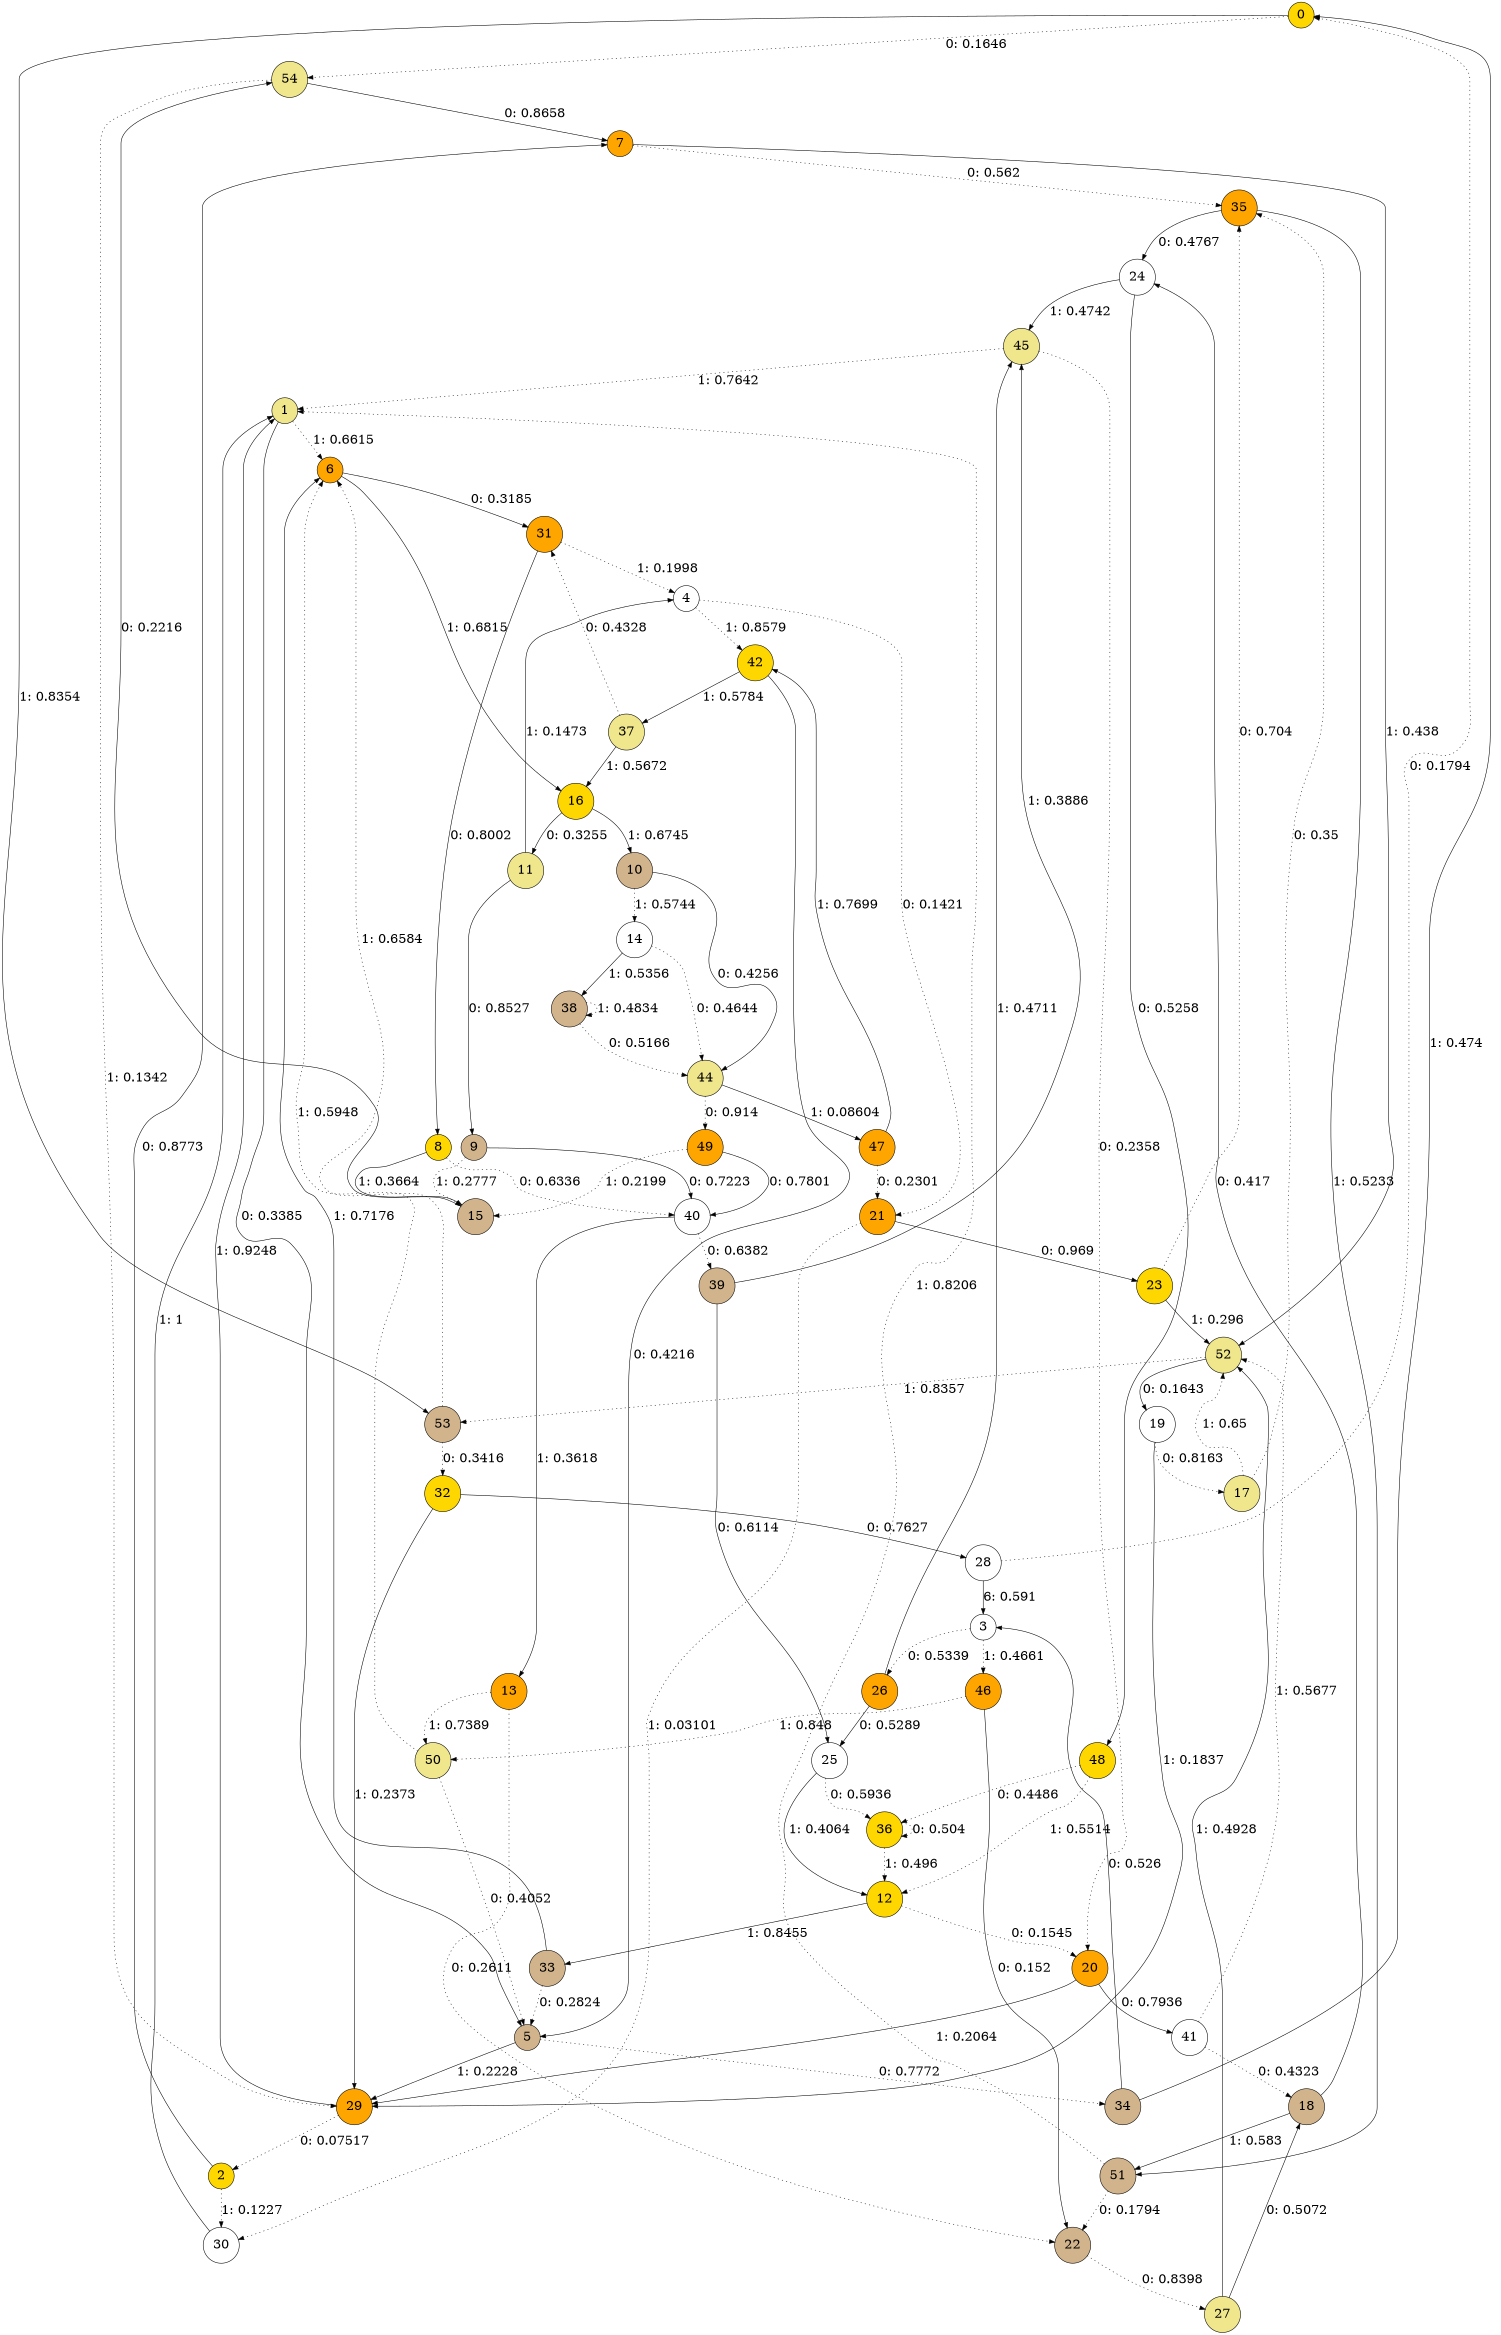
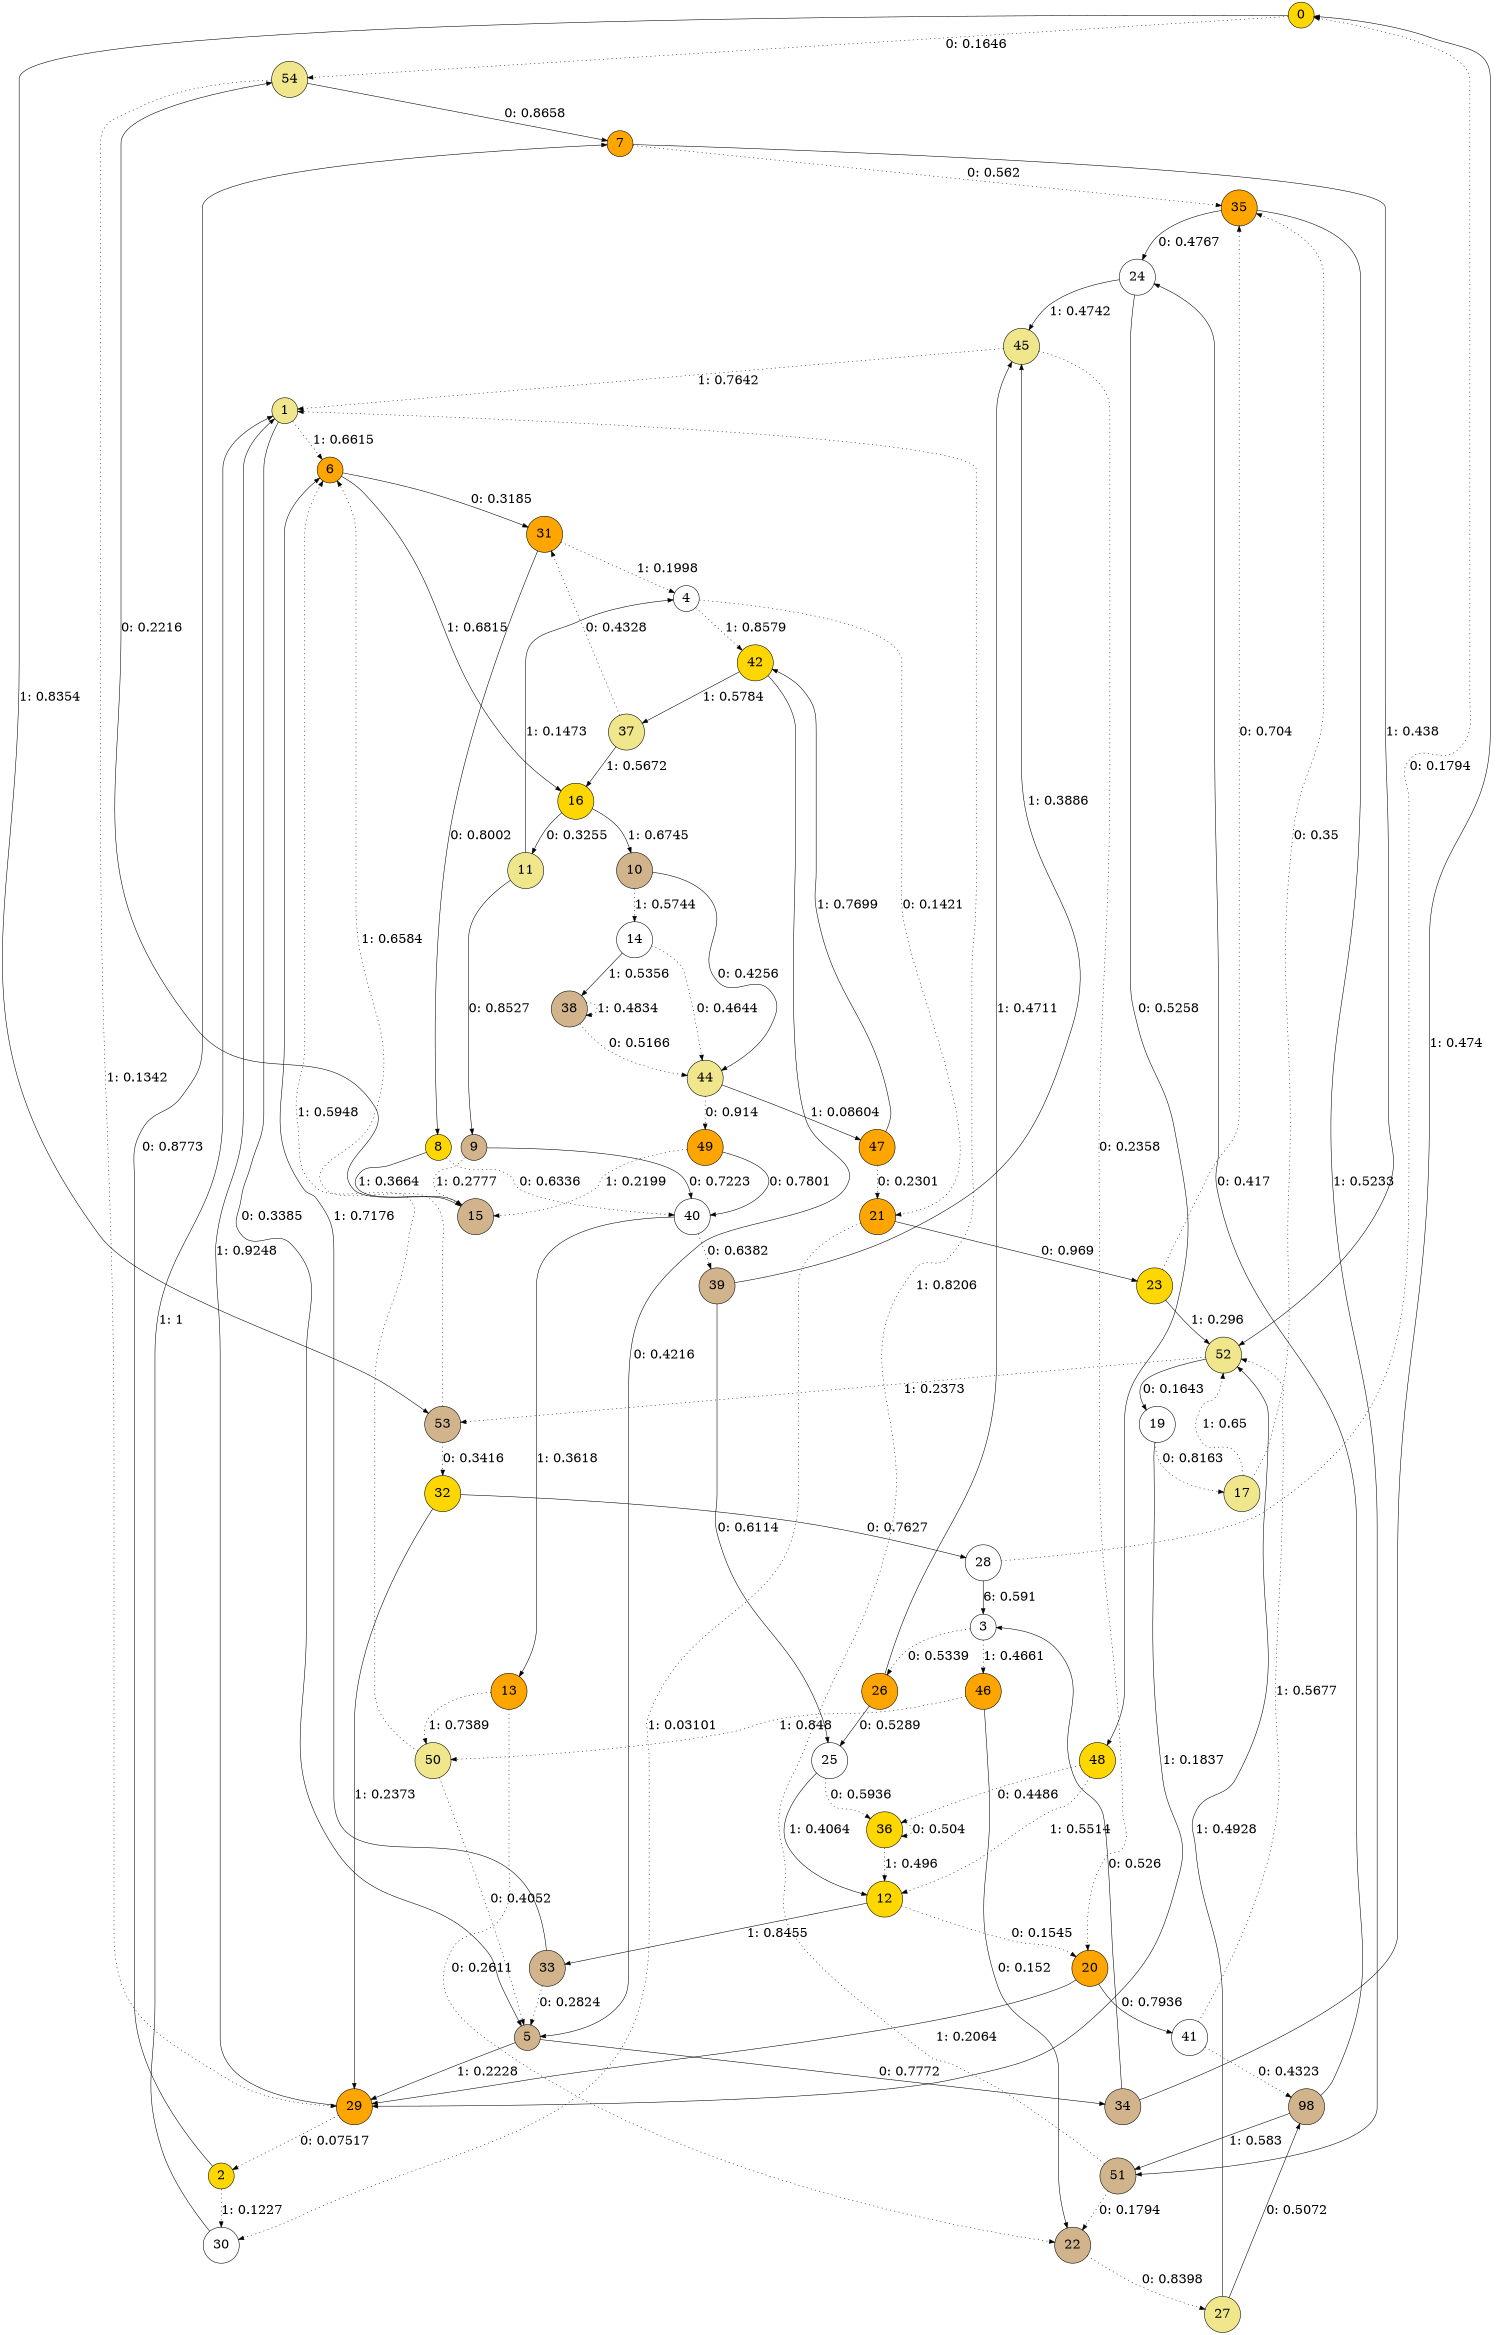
(940, 1390) -> (940, 1390)
(820, 2072) -> (820, 2072)
(1307, 2107) -> (1307, 2107)
